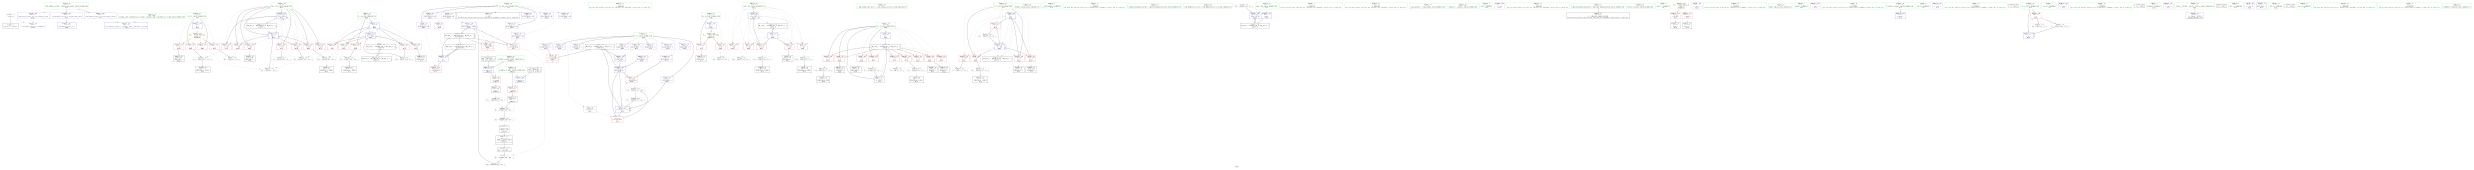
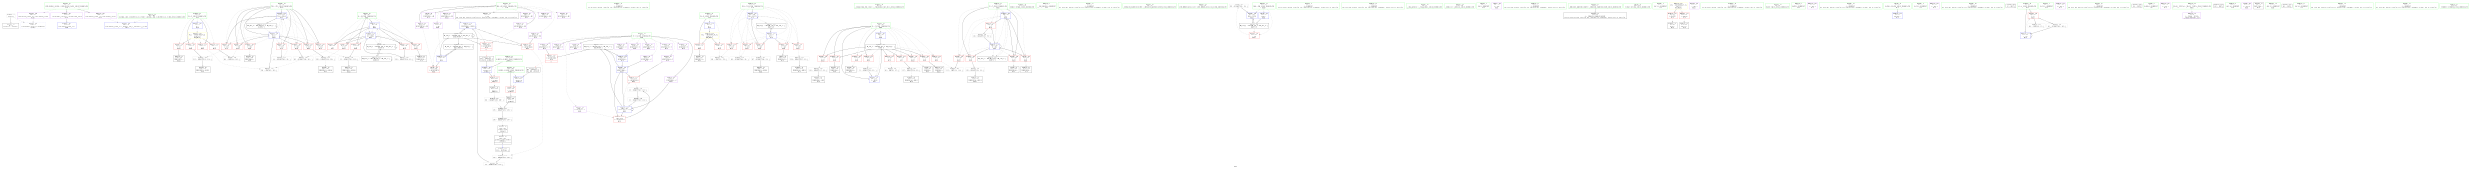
none -> (1254, 36)
